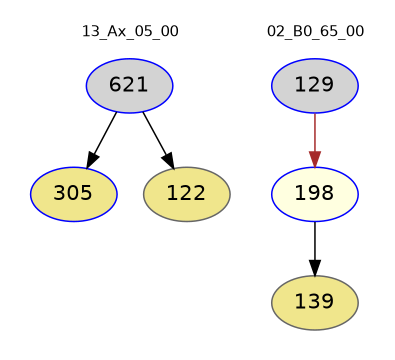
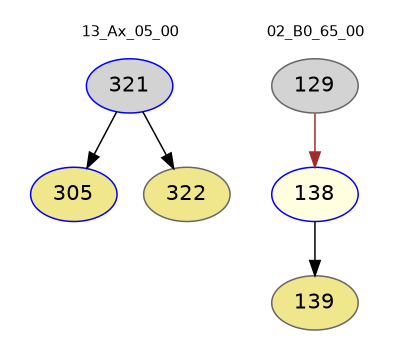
(130, 86) -> (130, 86)
(315, 86) -> (315, 86)
(187, 194) -> (187, 194)
(315, 194) -> (315, 194)
